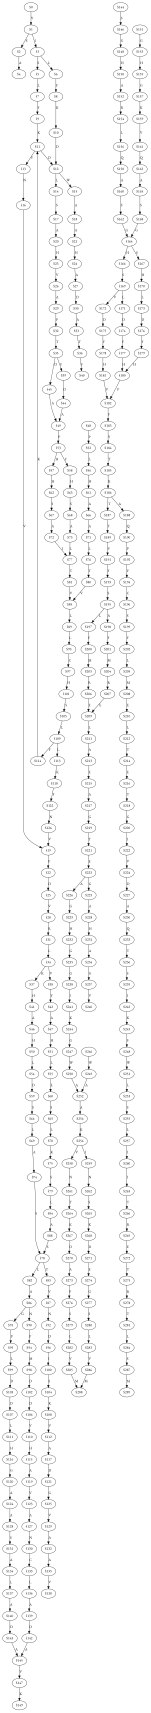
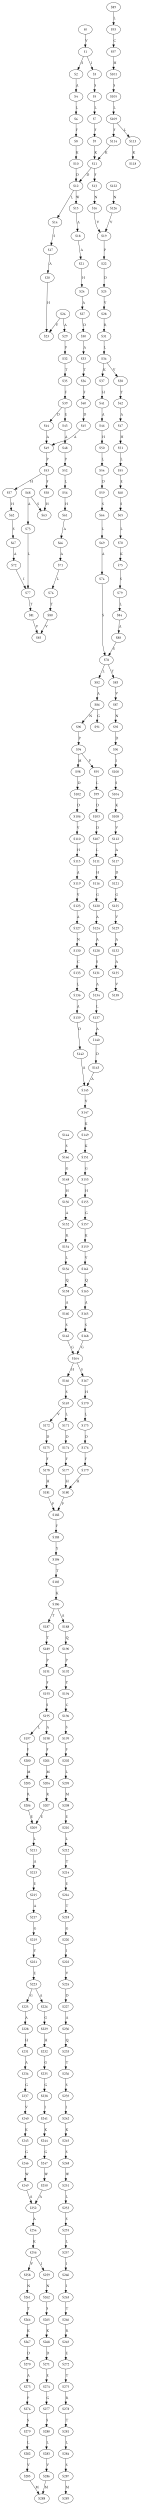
(46, 62) -> (76, 107)
(56, 274) -> (56, 324)
(53, 370) -> (84, 413)
none -> (65, 426)
(70, 503) -> (35, 503)
(70, 614) -> none
(52, 793) -> none
none -> (85, 1145)
(11, 1335) -> (87, 760)
none -> (25, 2141)
